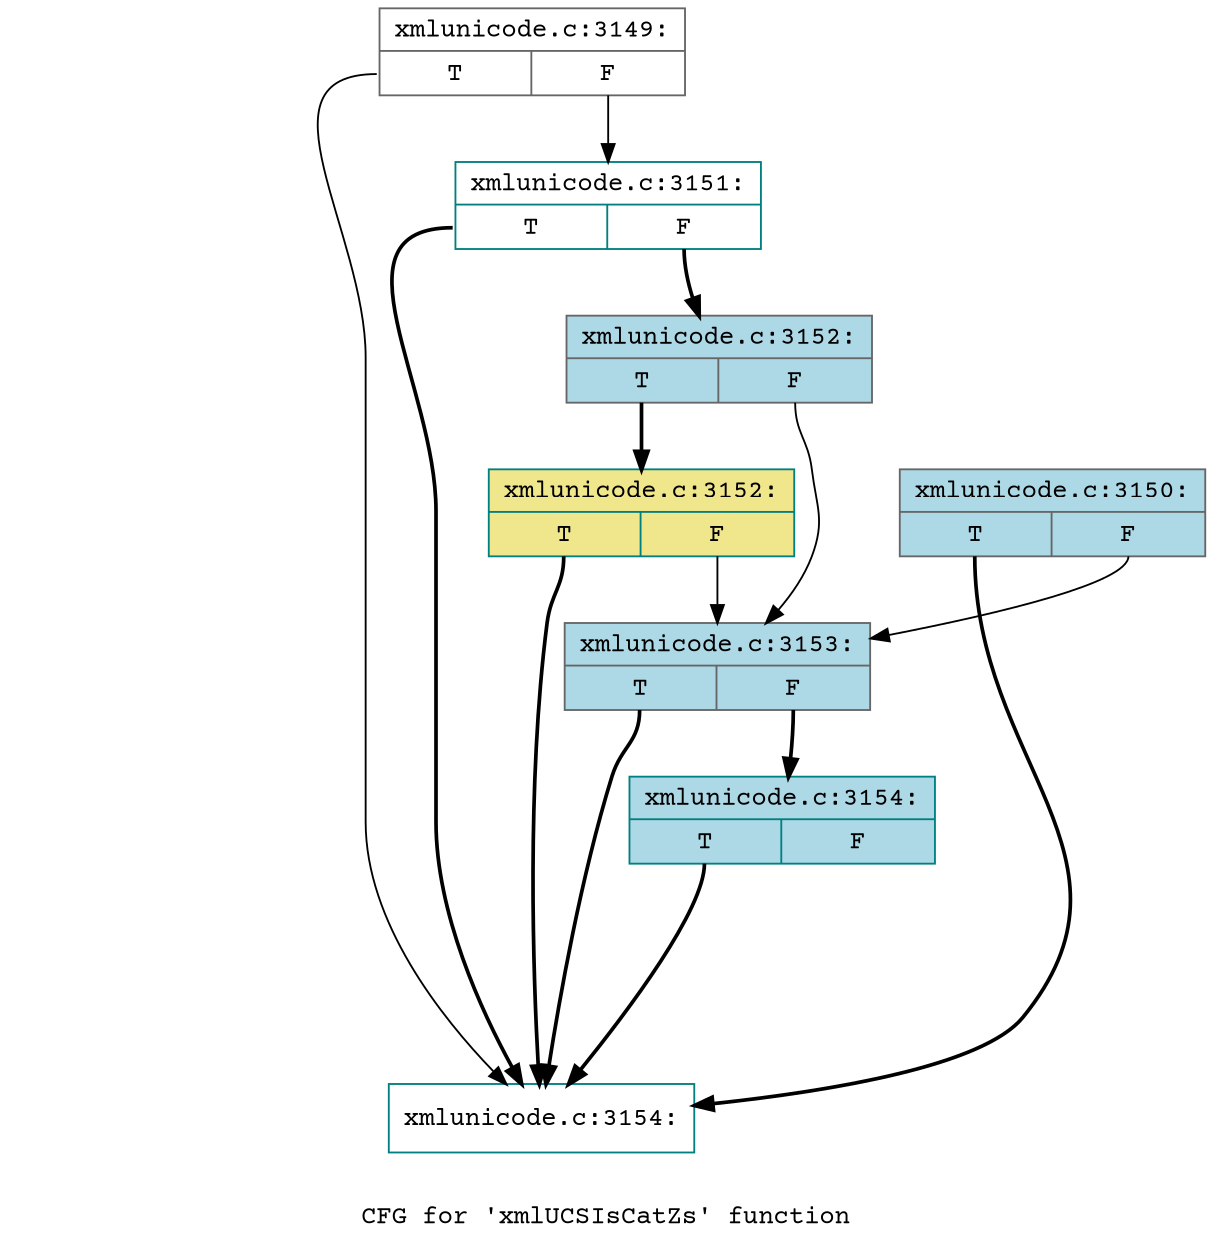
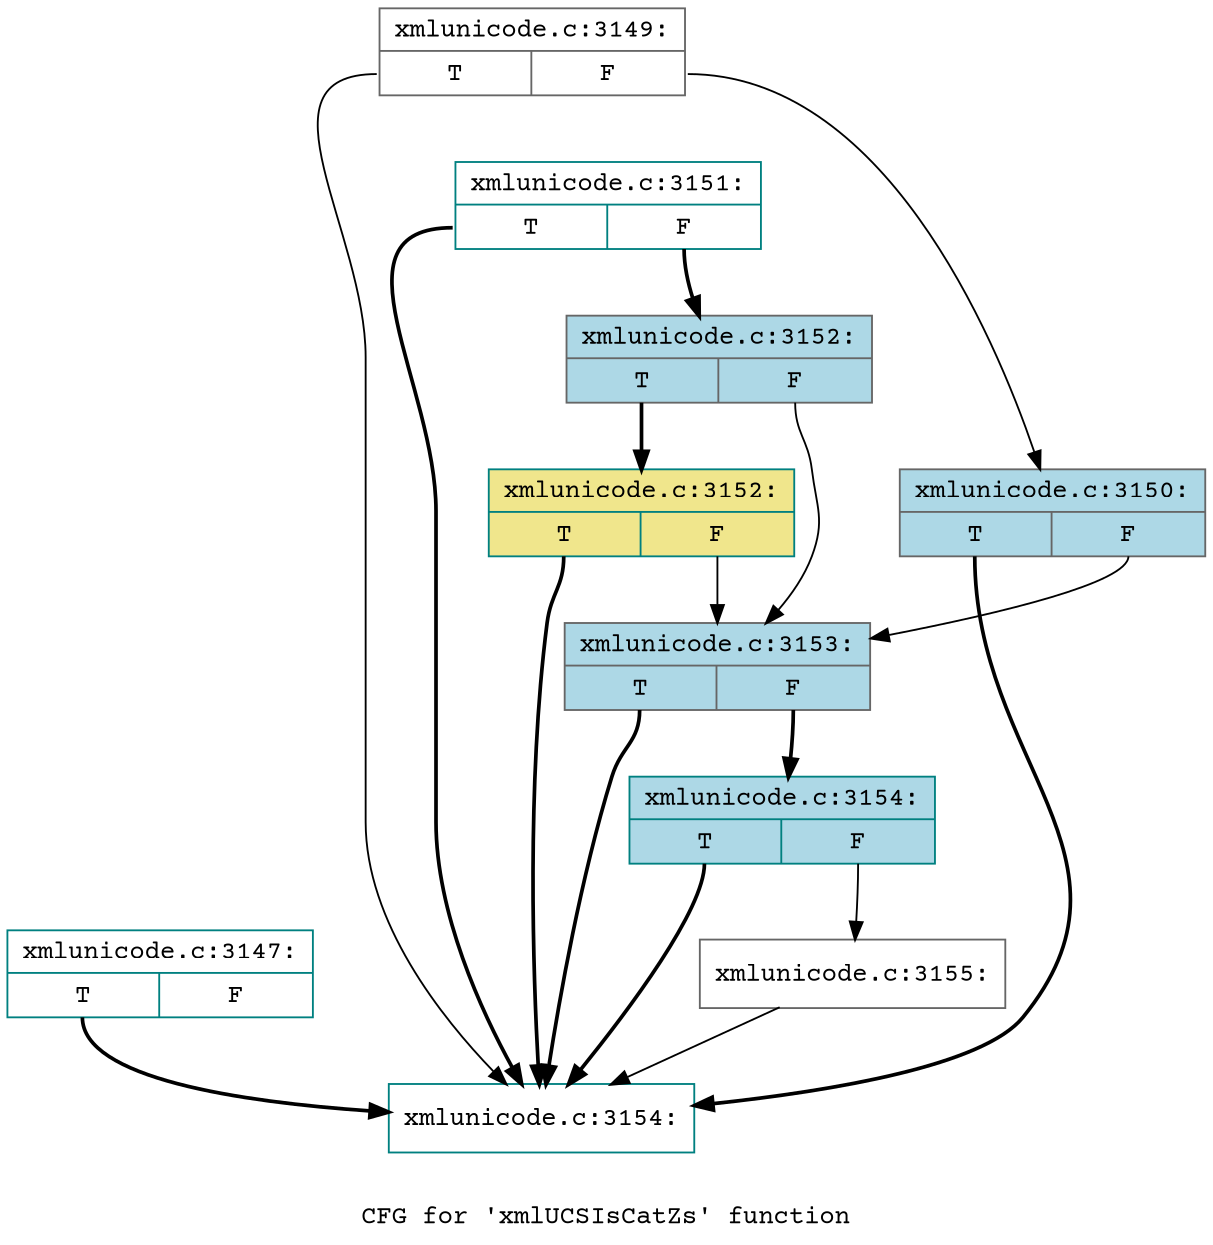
(608, 119) -> (912, 210)
none -> (160, 974)
none -> (853, 974)
